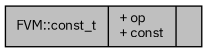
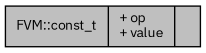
(142, 33) -> (142, 33)
